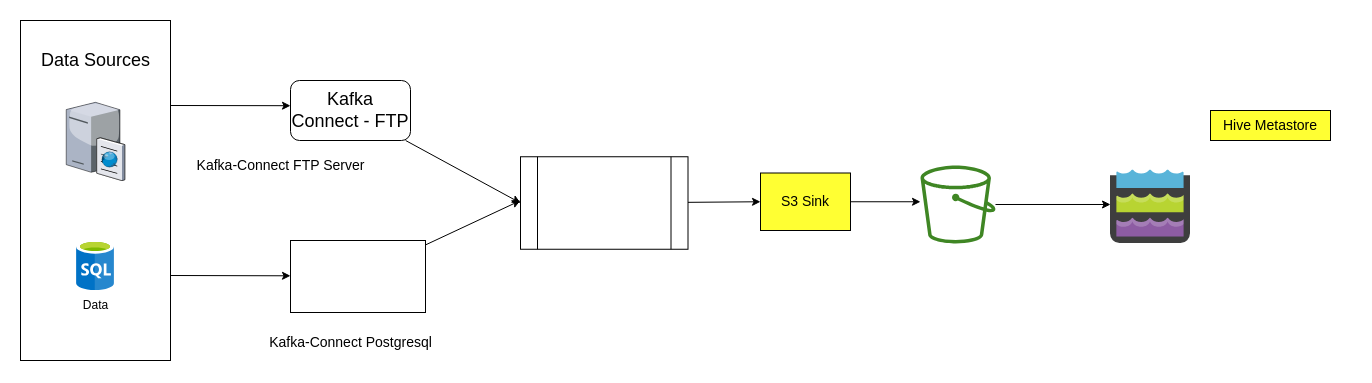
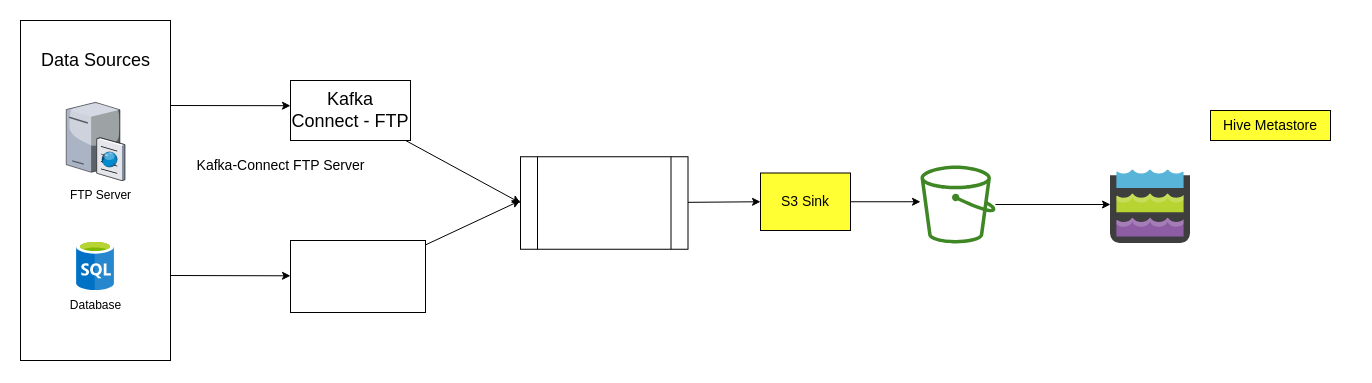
(351, 111) -> (351, 111)
none -> (101, 196)
(96, 306) -> (96, 306)
(351, 342) -> none
